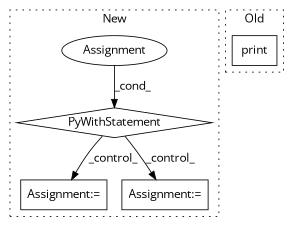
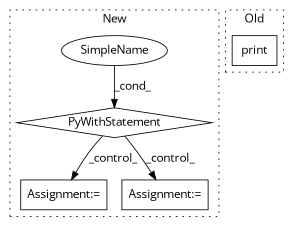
(114, 51) -> (114, 51)
